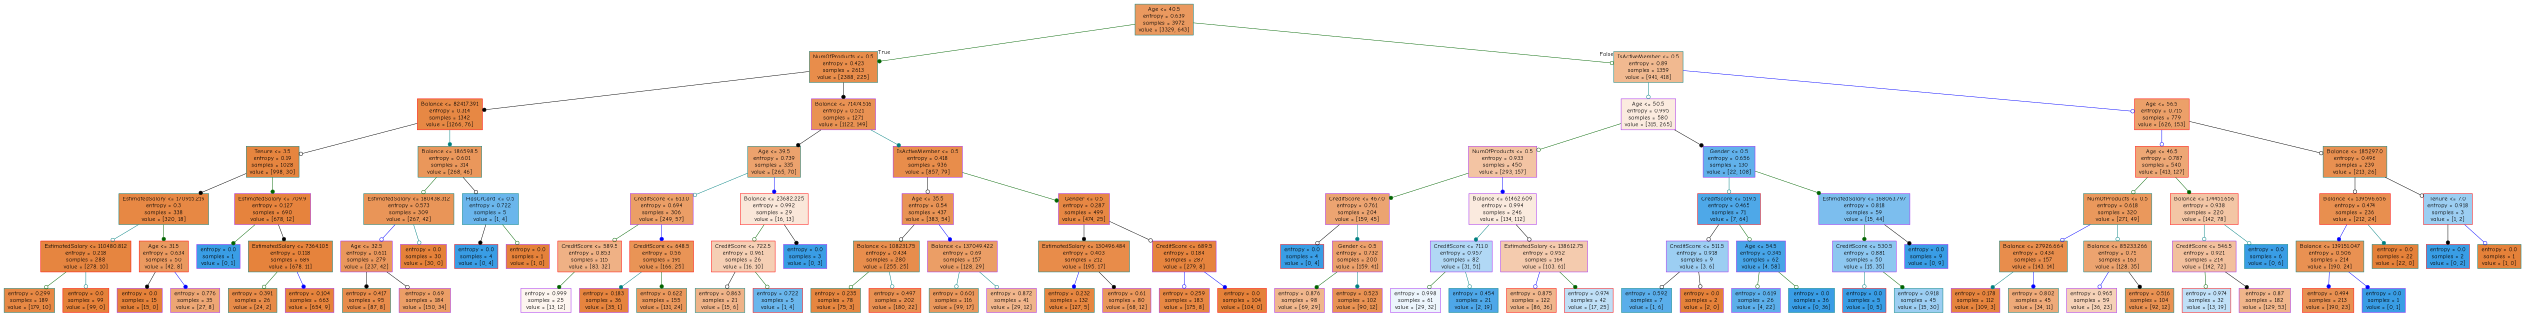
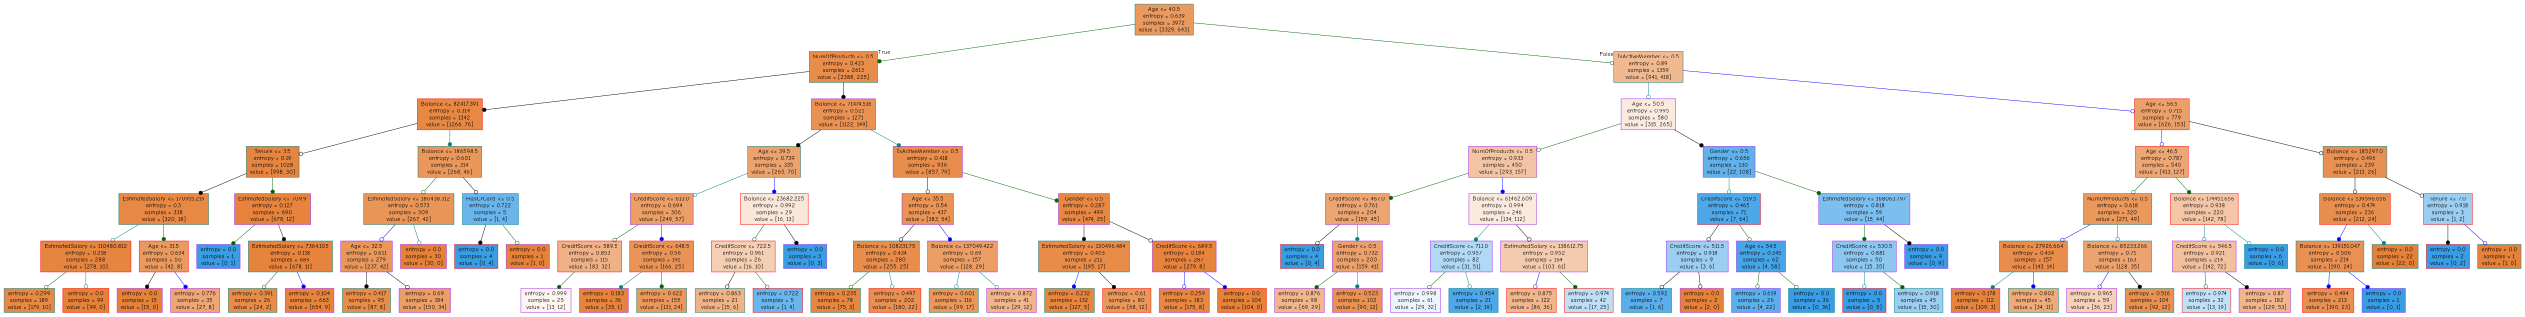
(1127, 300) -> (1127, 300)
